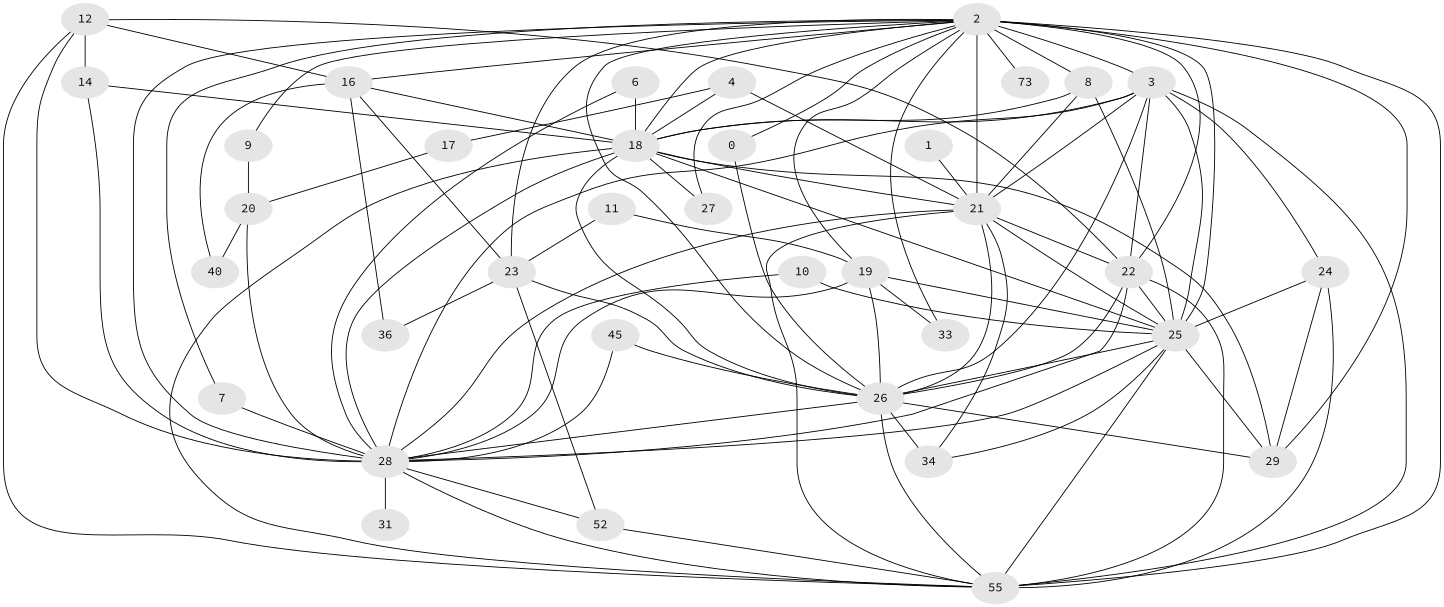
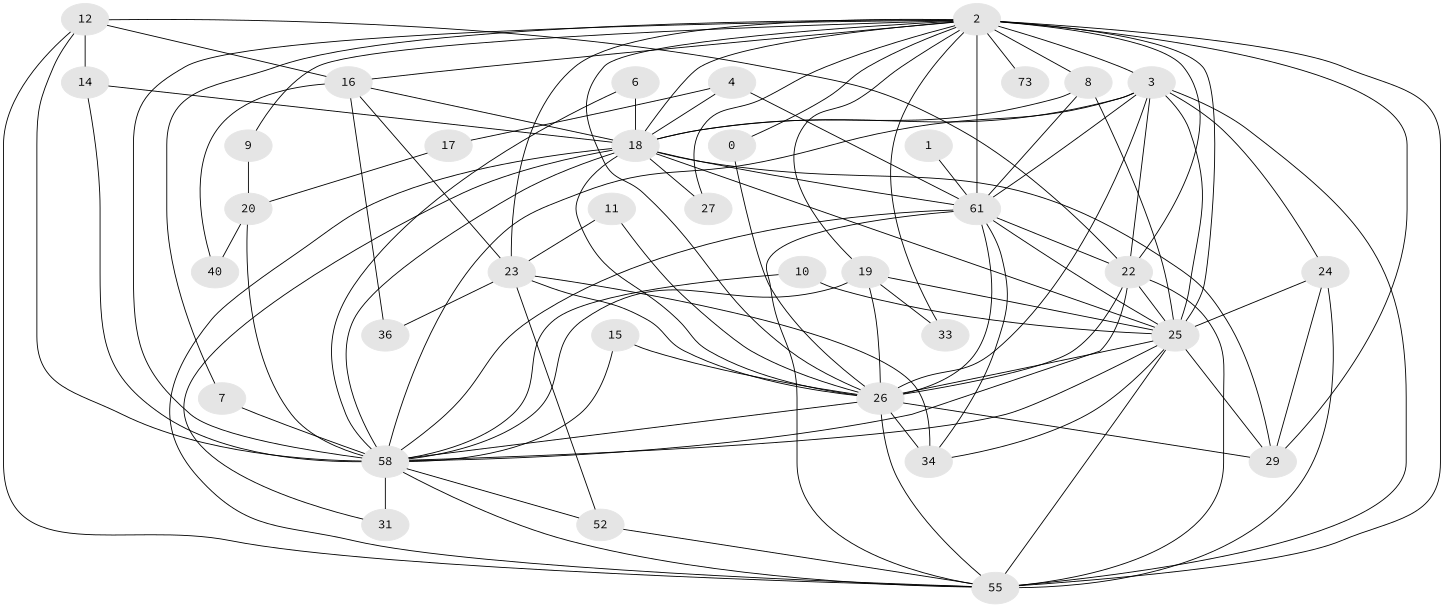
(977, 209) -> (977, 209)
(725, 233) -> (724, 331)
none -> (278, 299)
none -> (762, 320)
(615, 335) -> (615, 335)
(385, 462) -> (385, 462)
